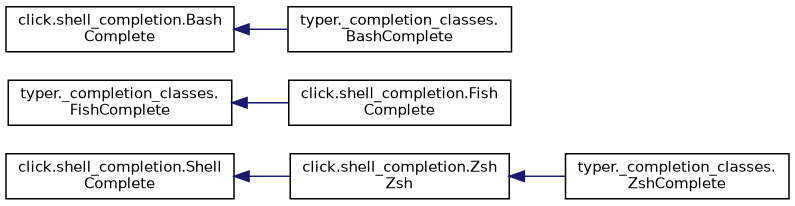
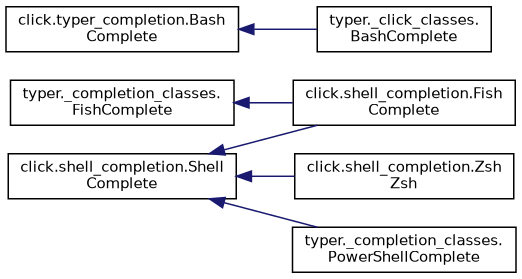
(120, 29) -> (122, 29)
(400, 29) -> (404, 29)
none -> (271, 138)
(677, 176) -> none
none -> (404, 250)
